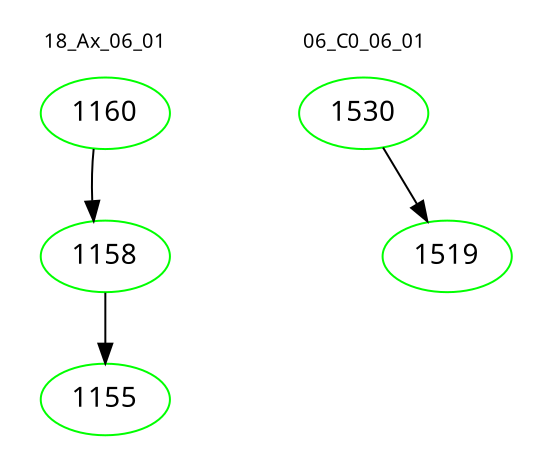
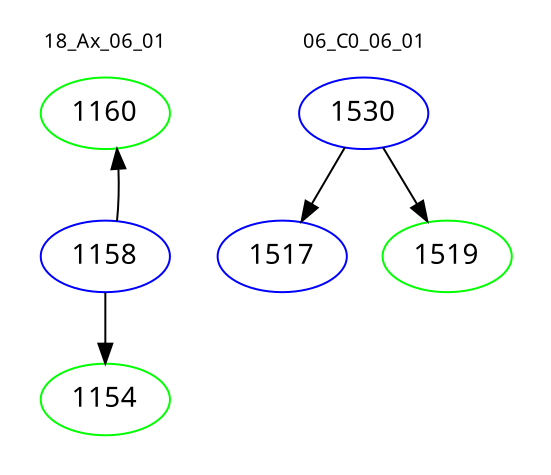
(364, 113) -> (364, 113)
(92, 175) -> (119, 195)
(105, 256) -> (105, 256)
none -> (282, 256)
(105, 399) -> (105, 399)
